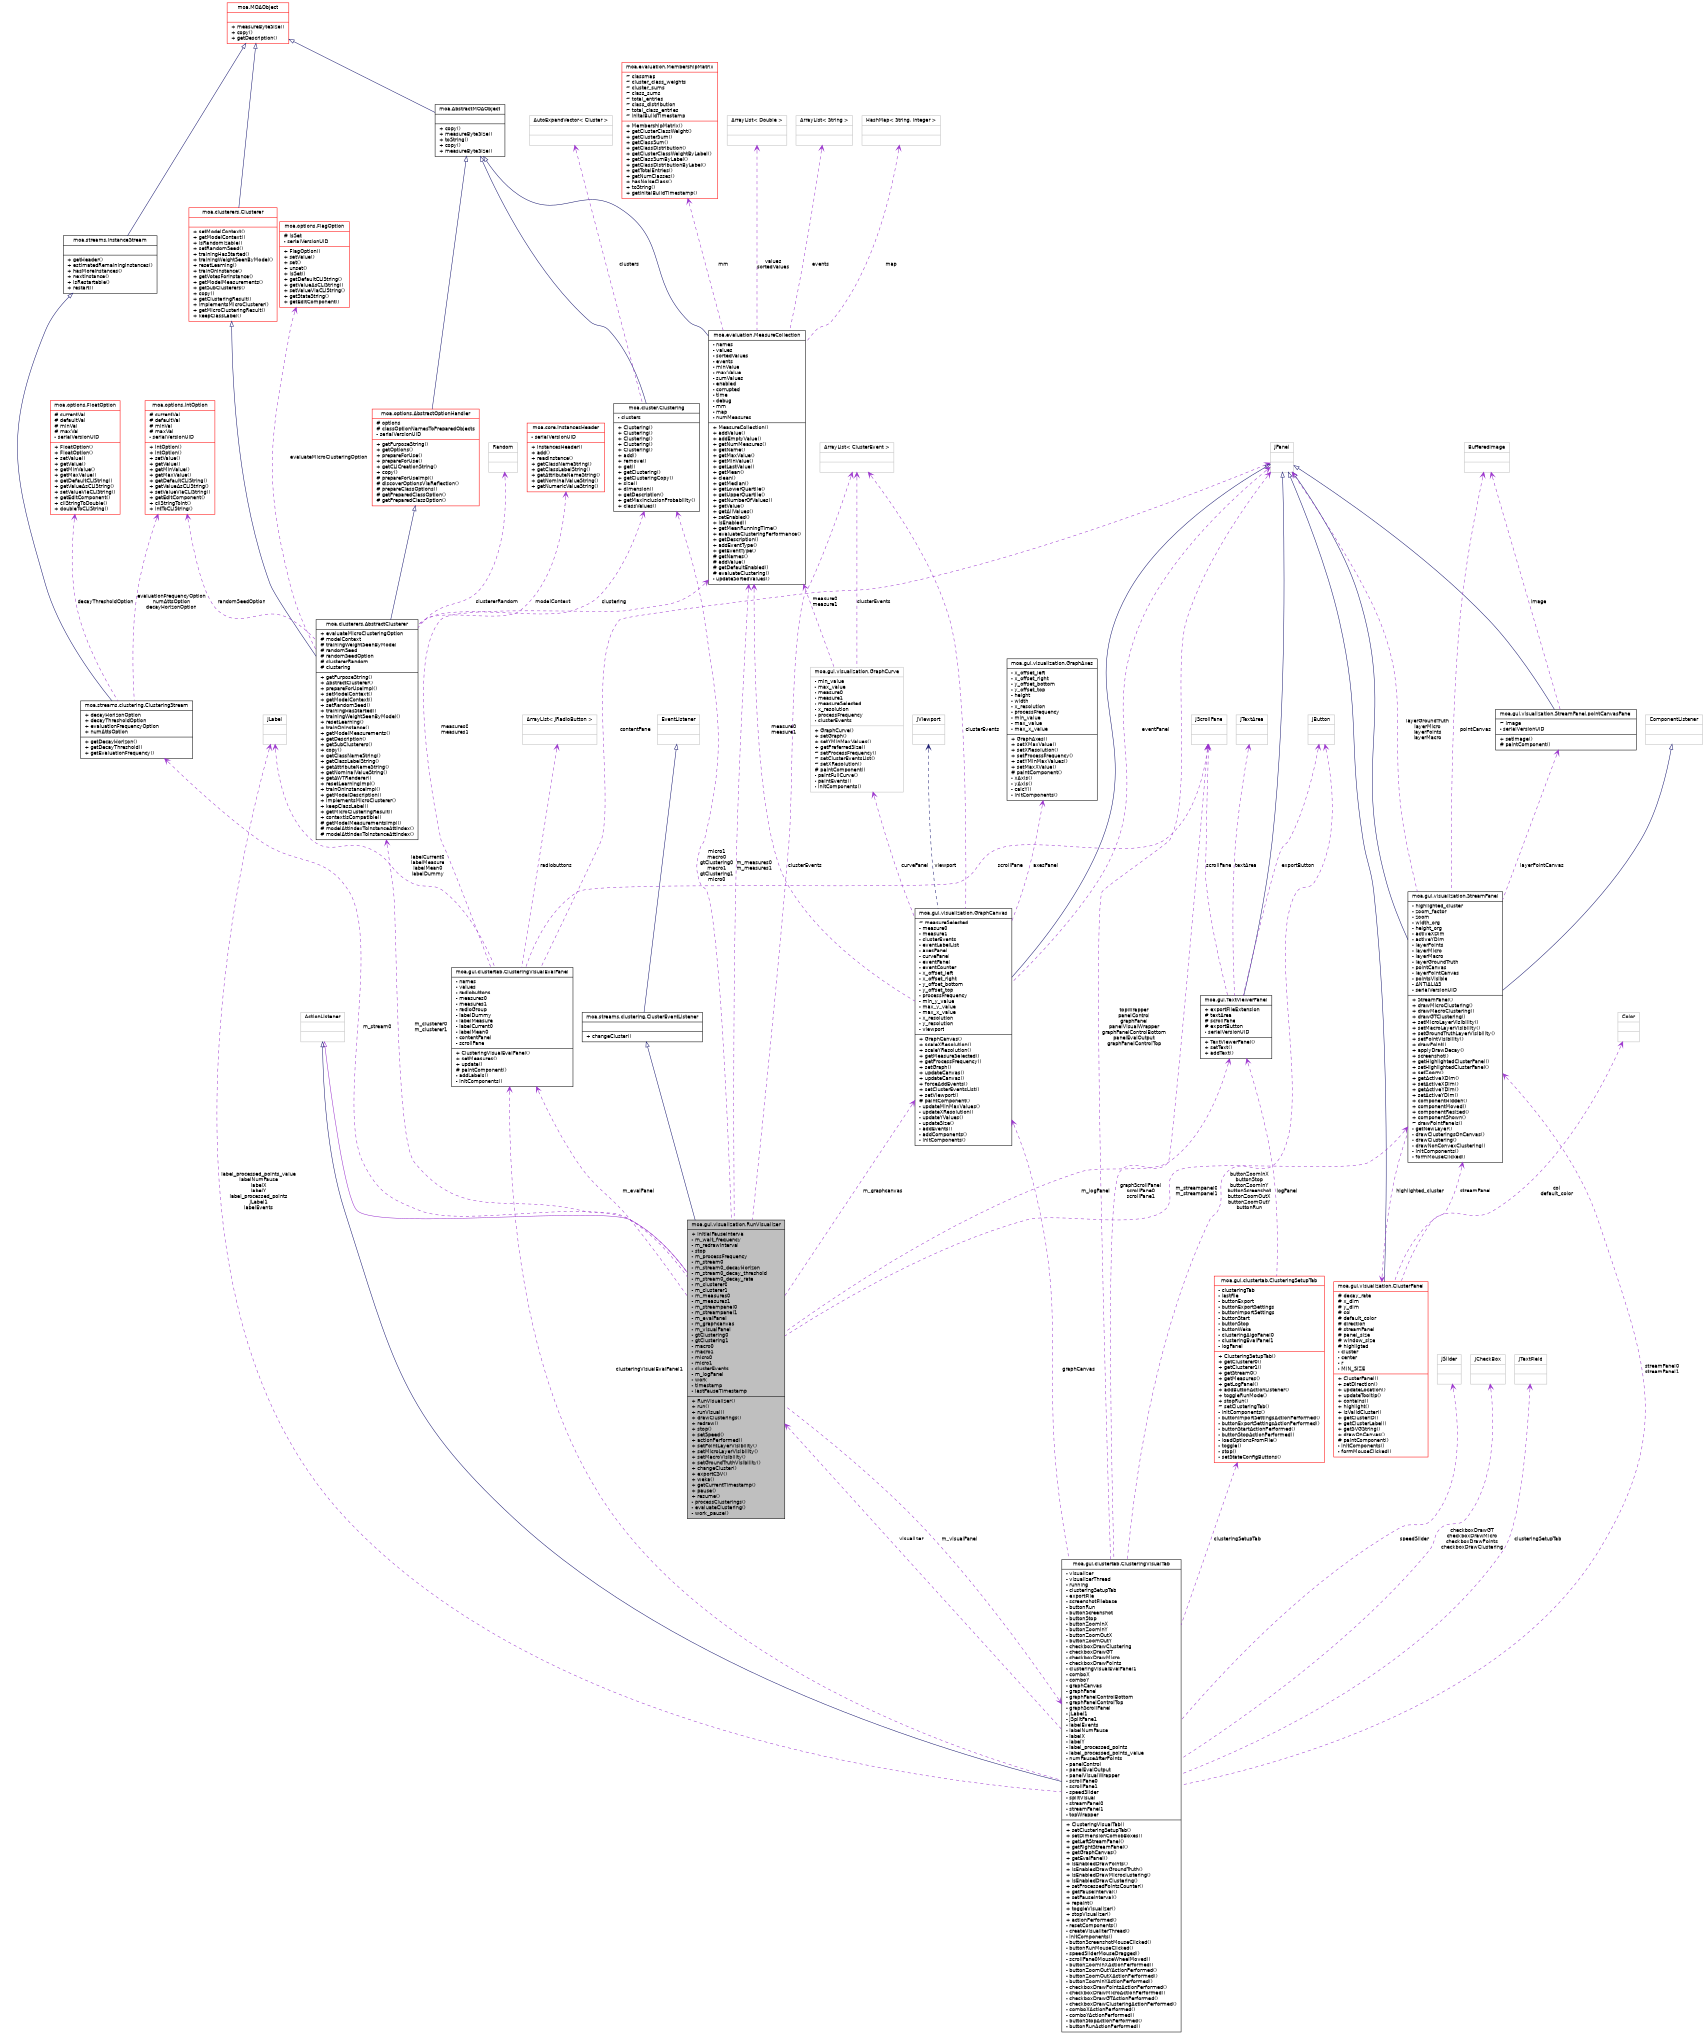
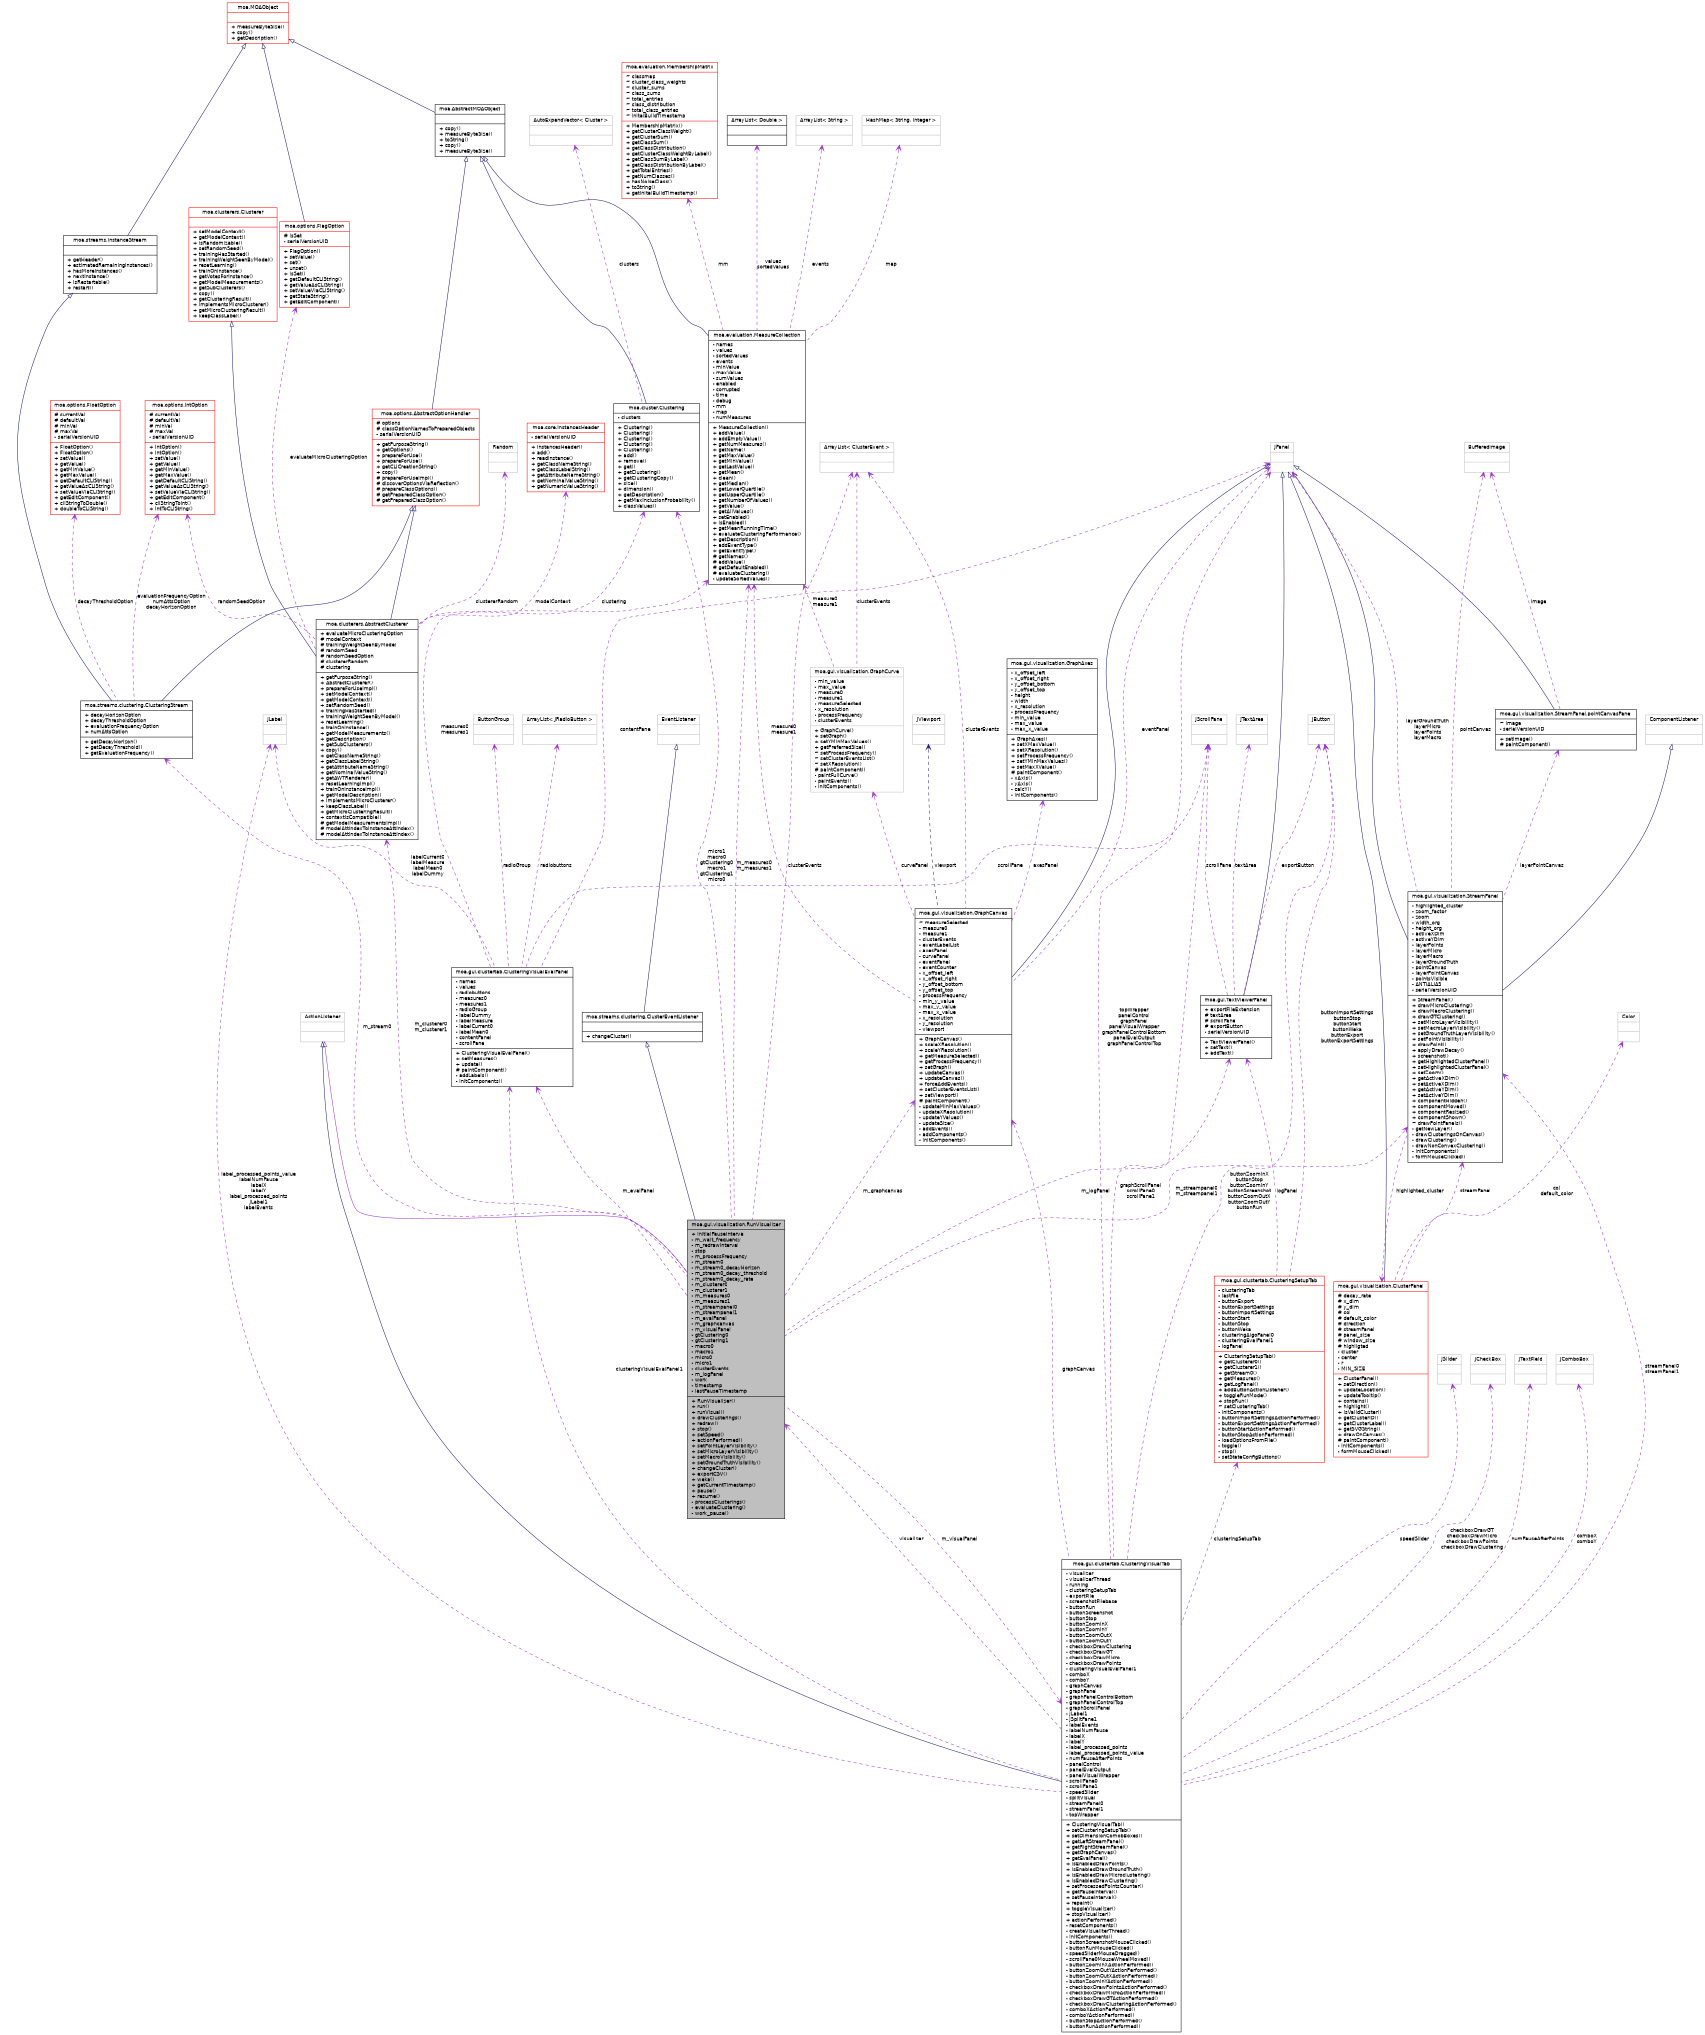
(247, 128) -> (284, 135)
(757, 130) -> (757, 130)
none -> (294, 607)
none -> (493, 730)
none -> (1299, 1011)
none -> (1575, 1369)
(1538, 1539) -> (1538, 1539)
